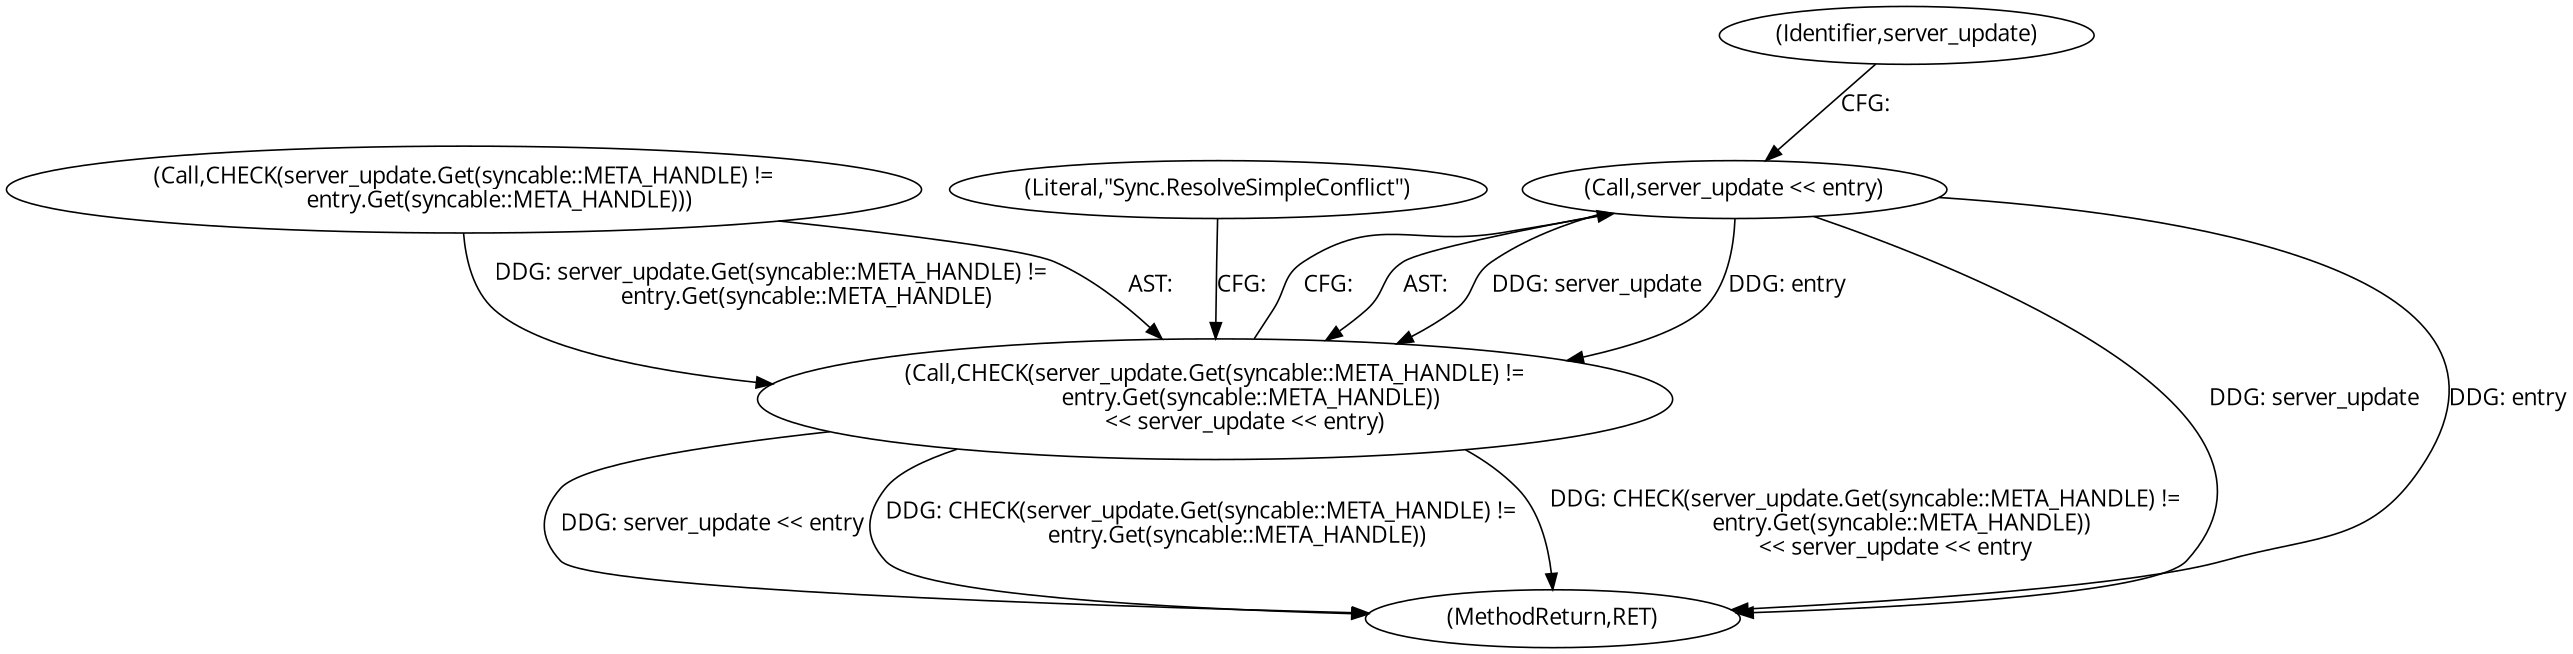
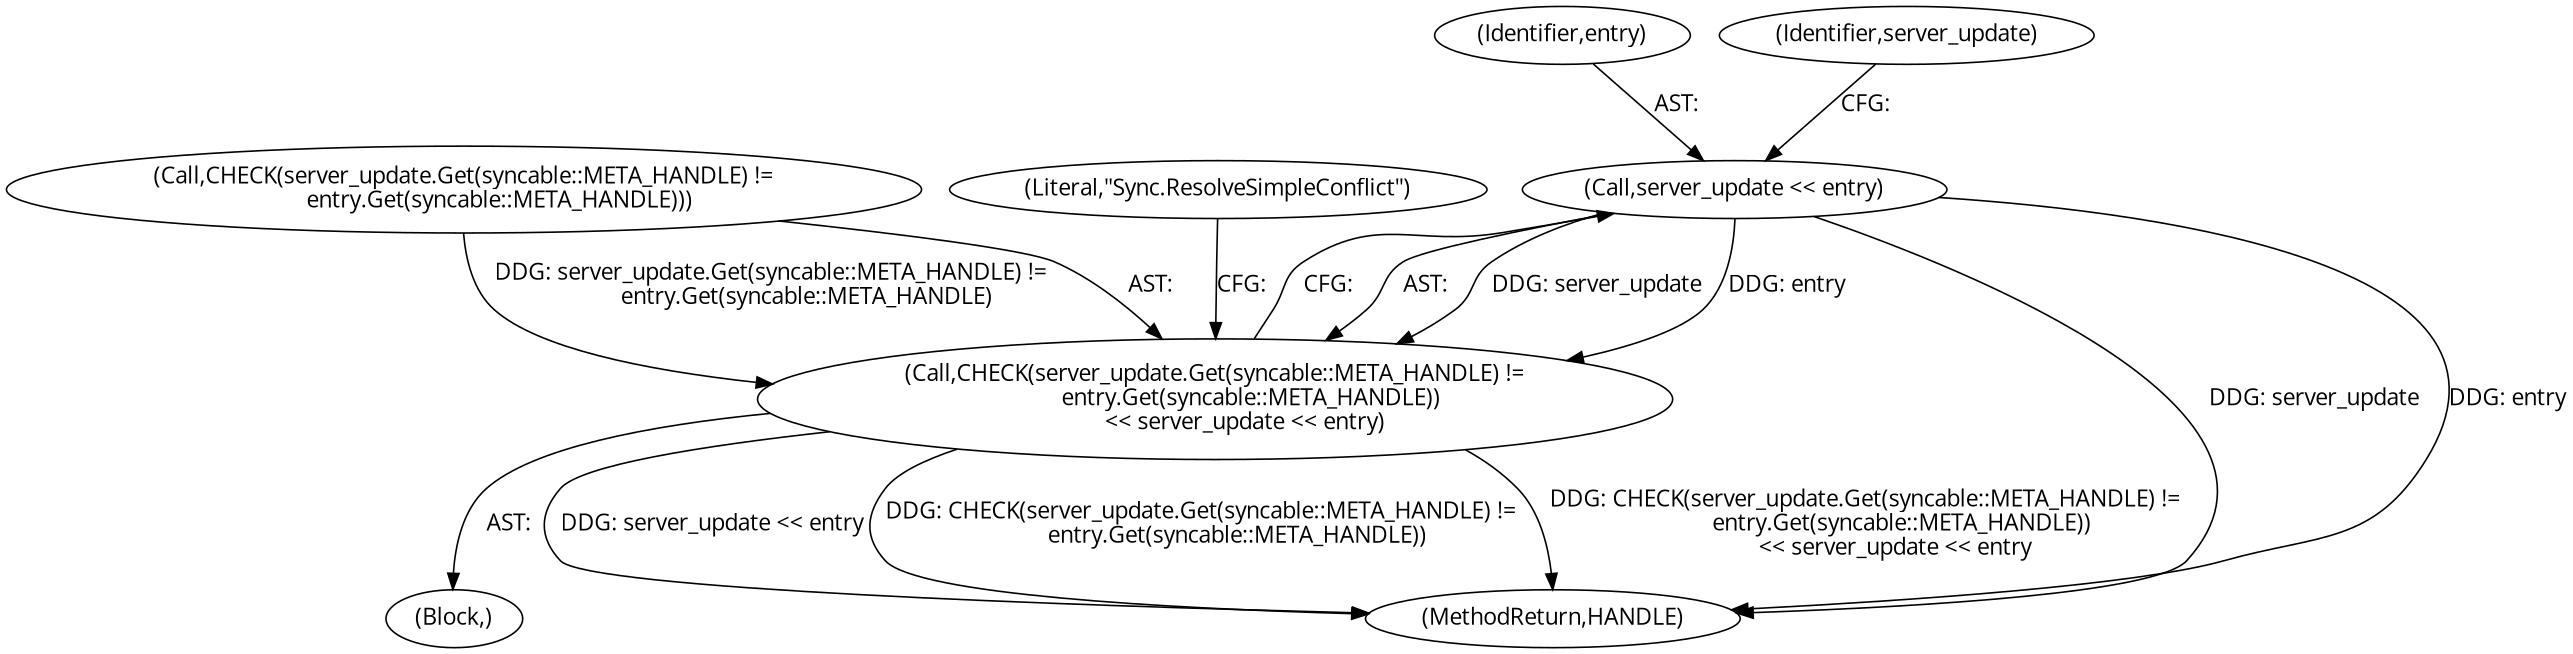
none -> (1562, 35)
none -> (454, 619)
(1553, 619) -> (1553, 619)
